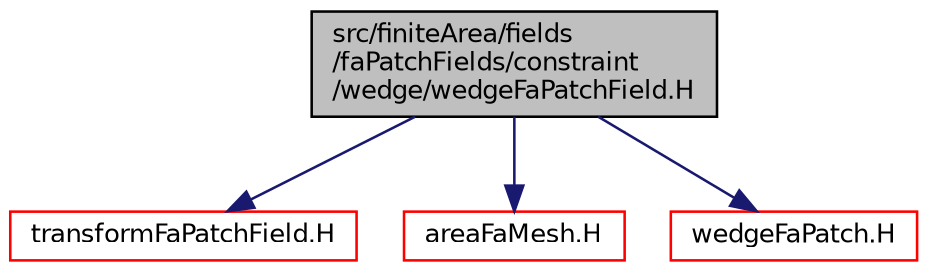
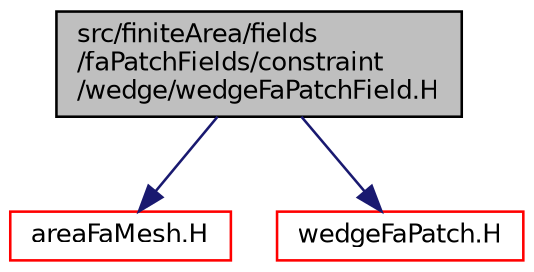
(183, 236) -> none
